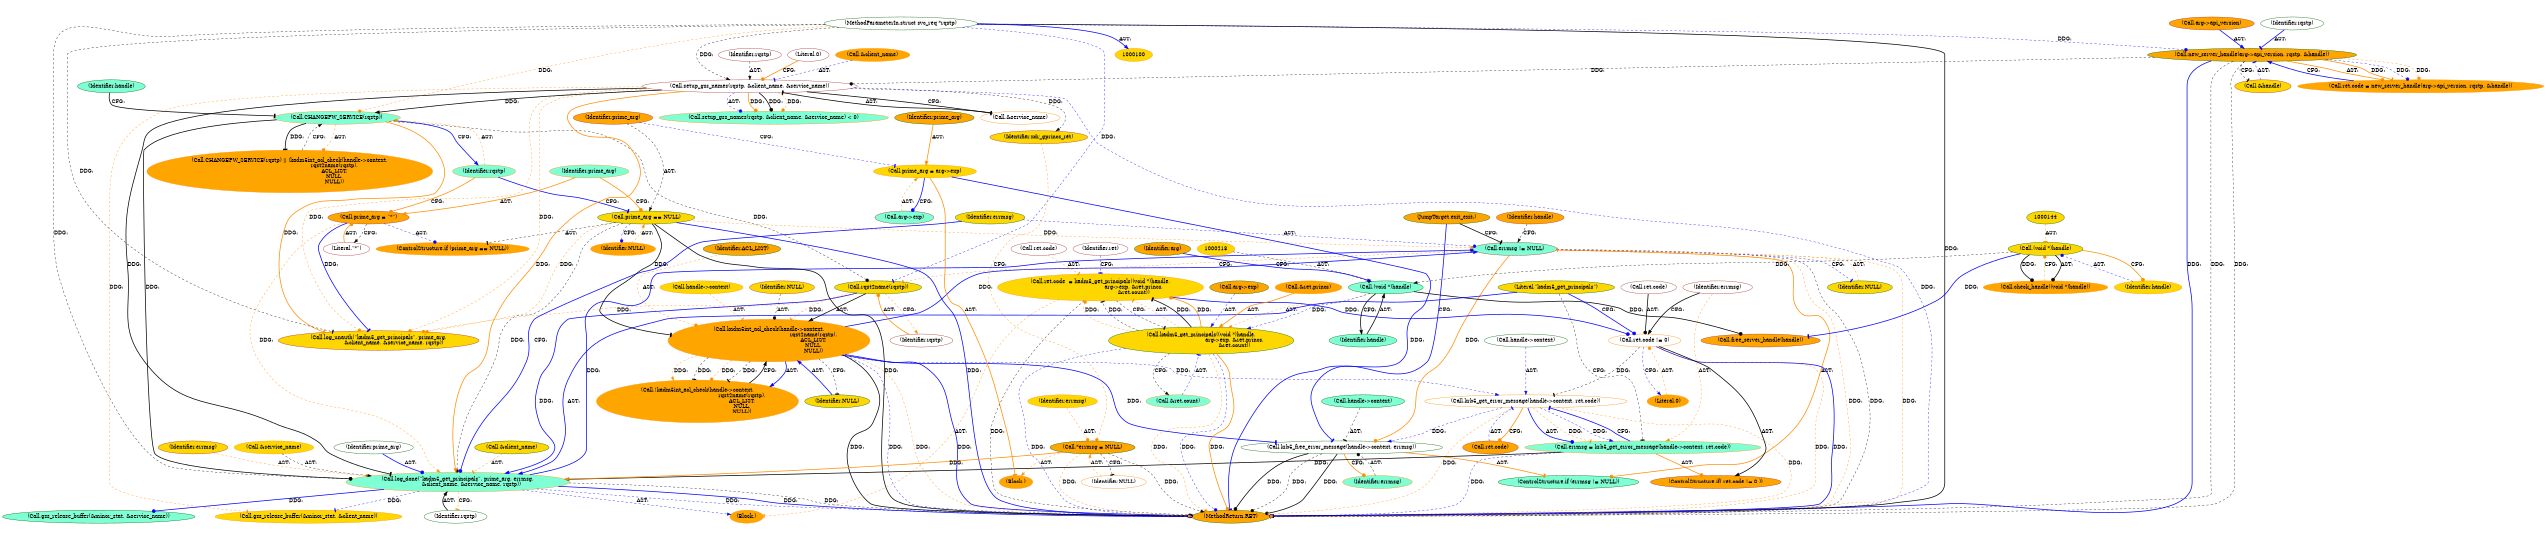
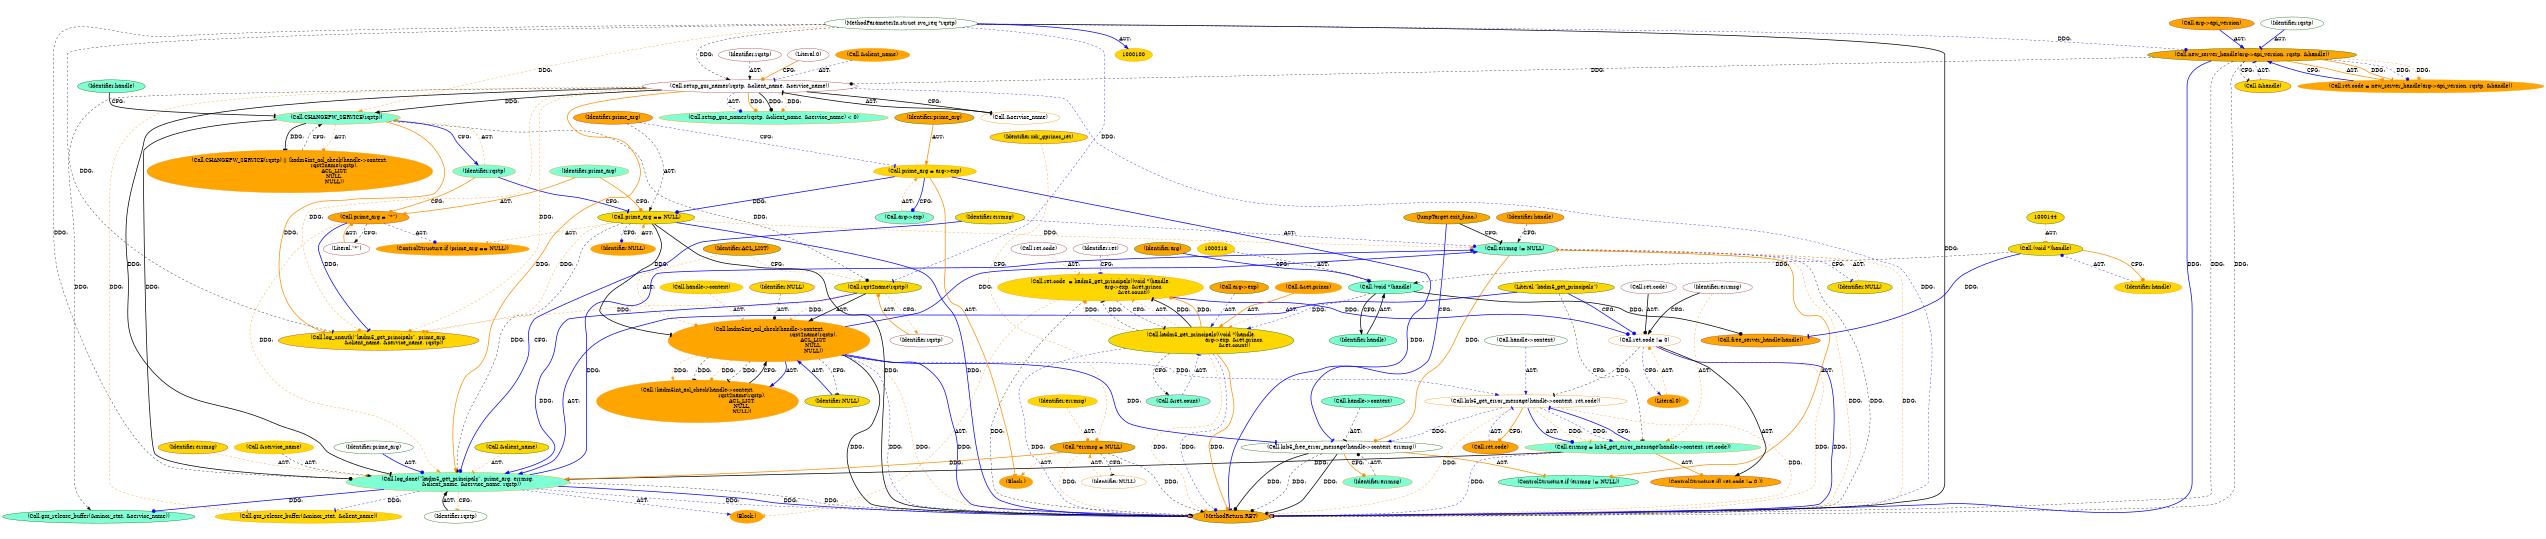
(595, 57) -> (595, 57)
(993, 95) -> (162, 96)
none -> (787, 194)
(1447, 218) -> (1447, 218)
(552, 233) -> (552, 233)
(1189, 263) -> (803, 272)
(2046, 287) -> none
(1178, 401) -> (1178, 401)
